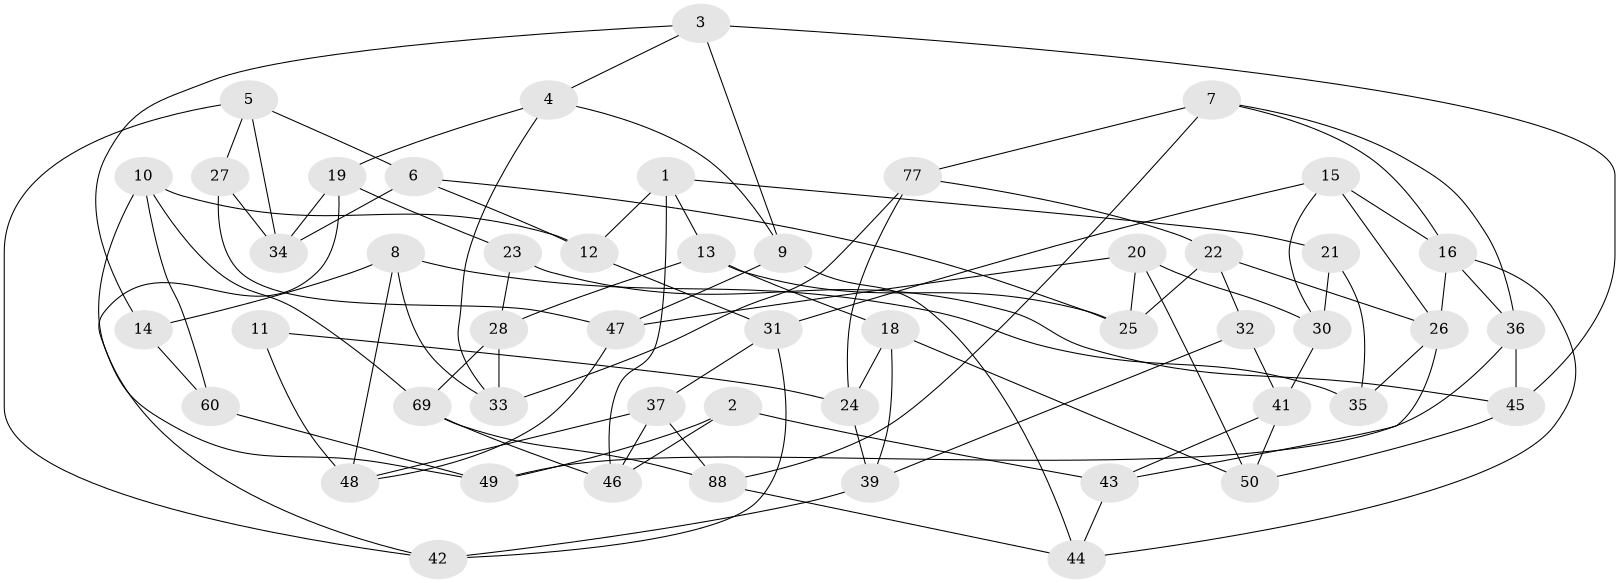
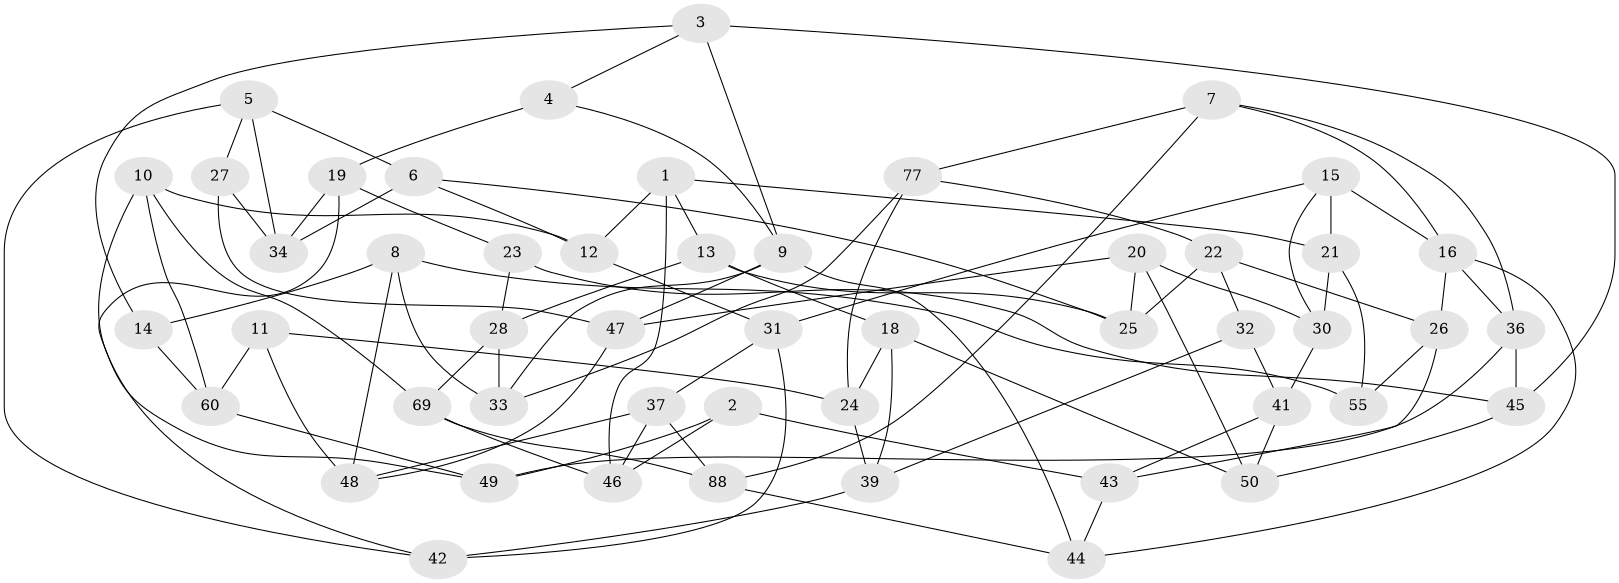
(470, 249) -> (611, 295)
(1385, 253) -> (1331, 215)
none -> (236, 368)
(1359, 406) -> (1359, 406)
